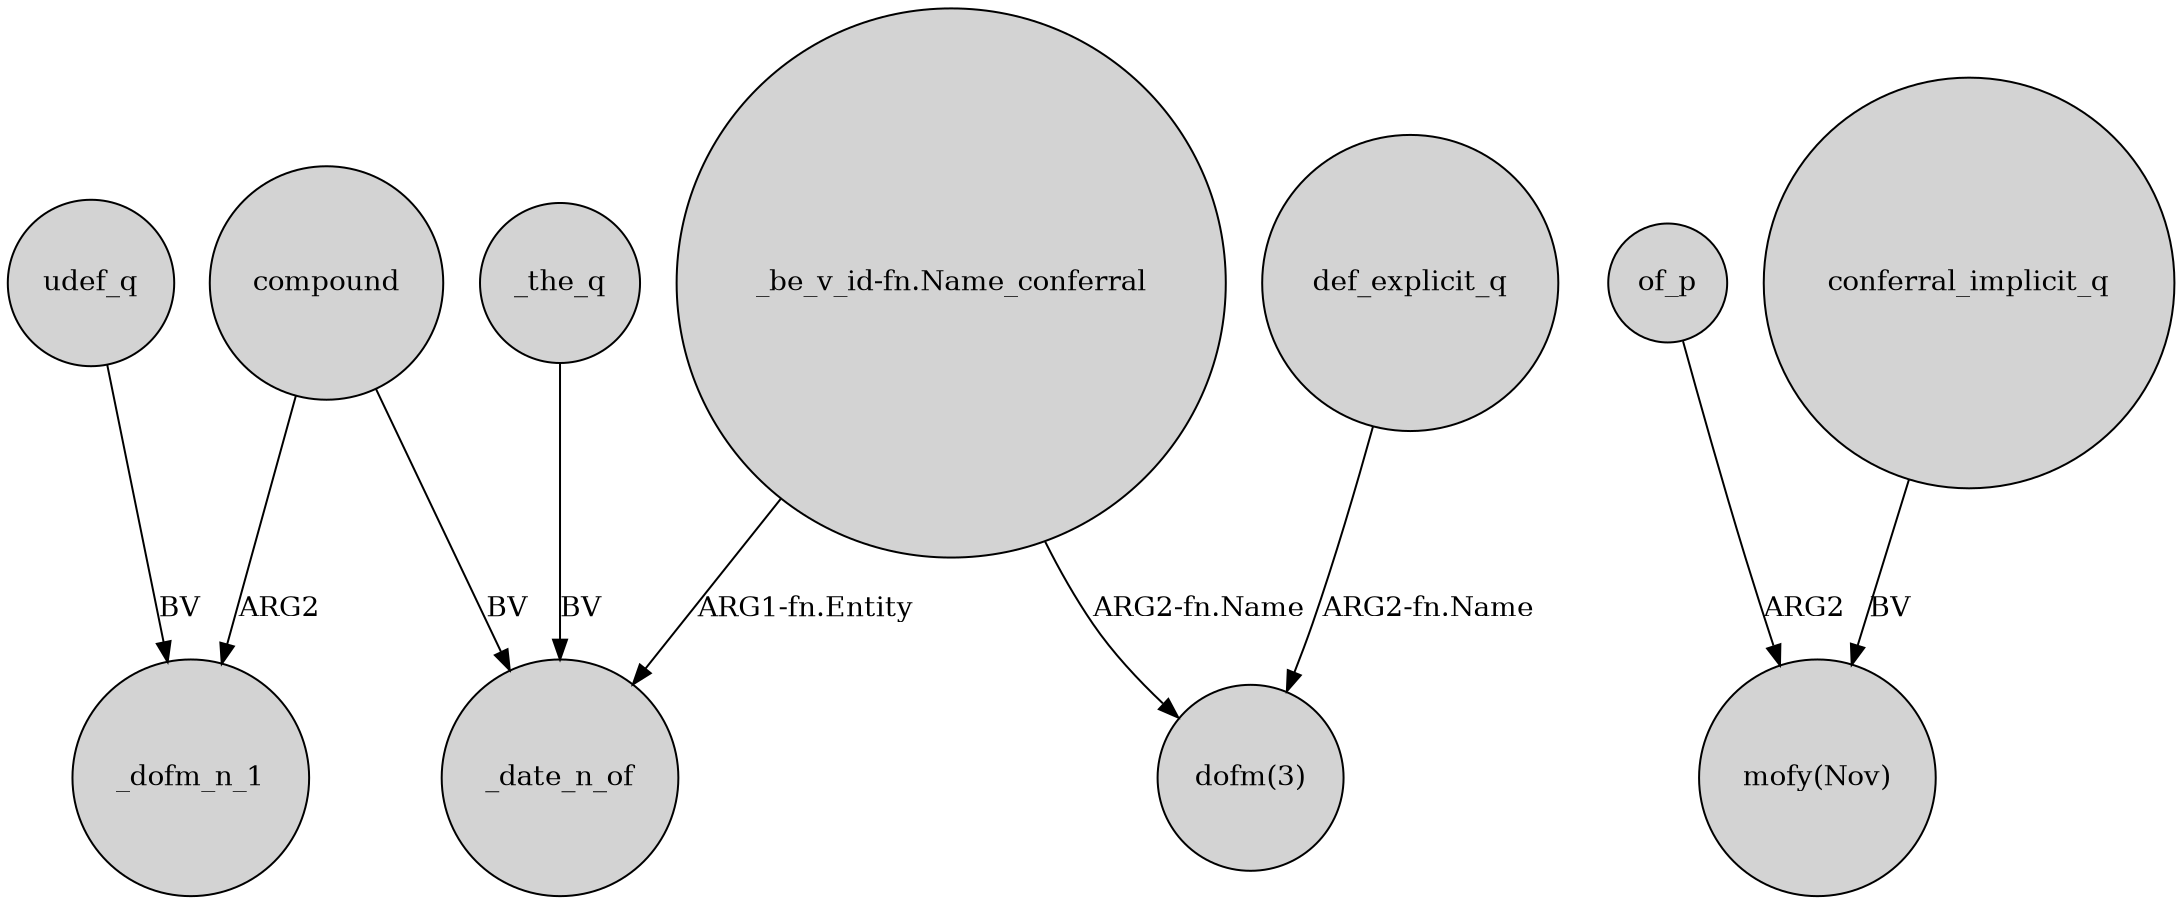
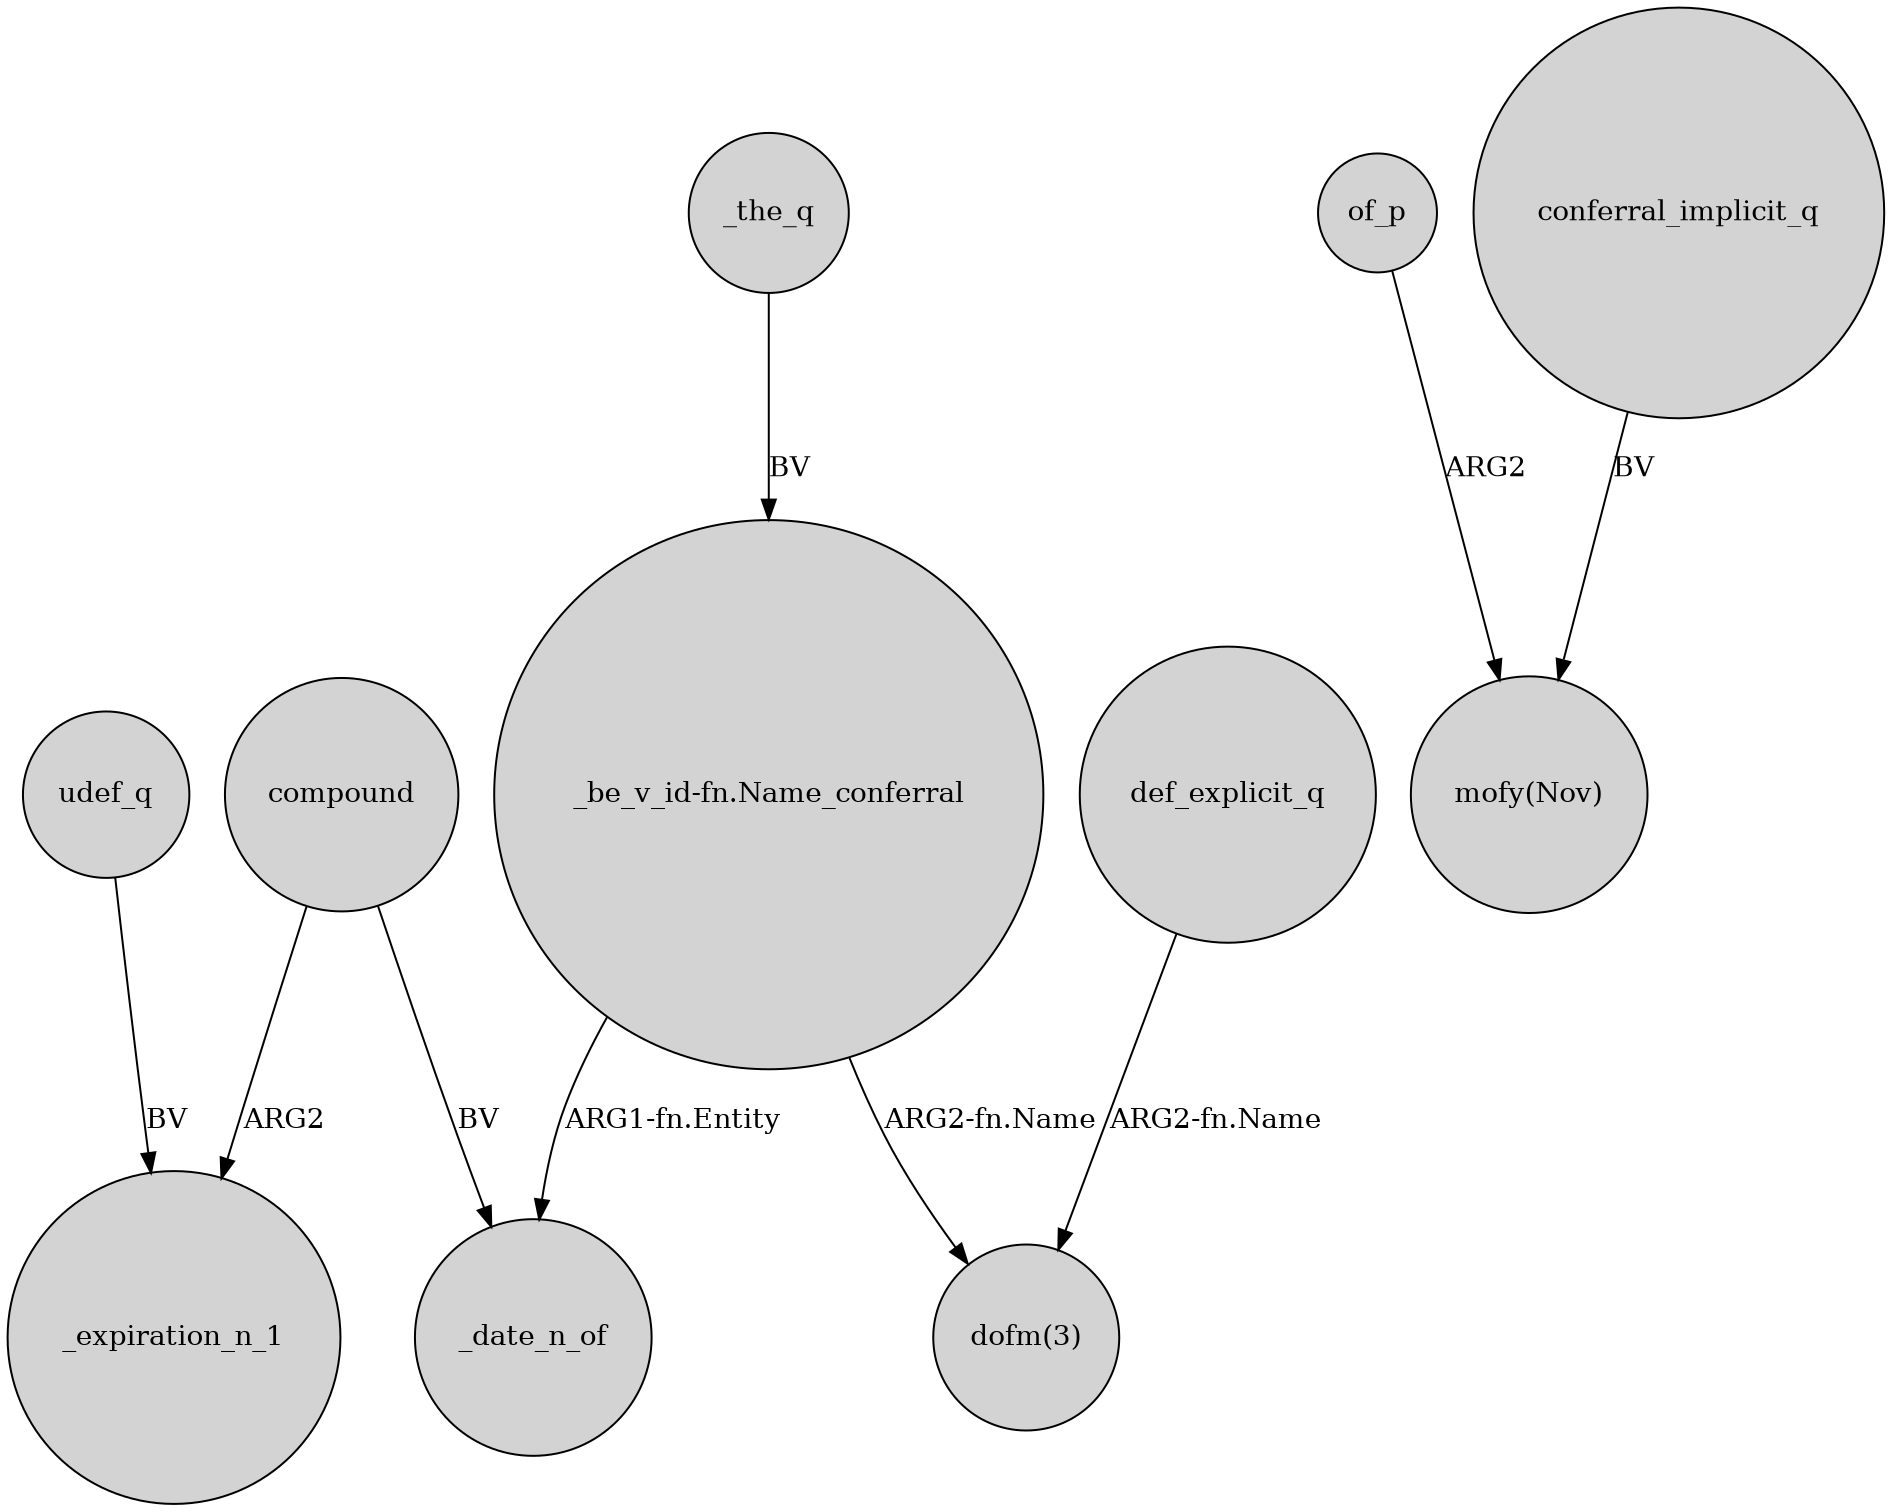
(560, 502) -> (769, 396)
(191, 778) -> (174, 1338)
